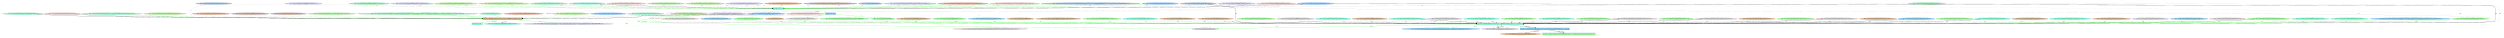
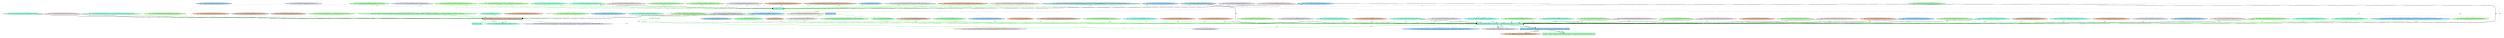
(680, 19) -> none
